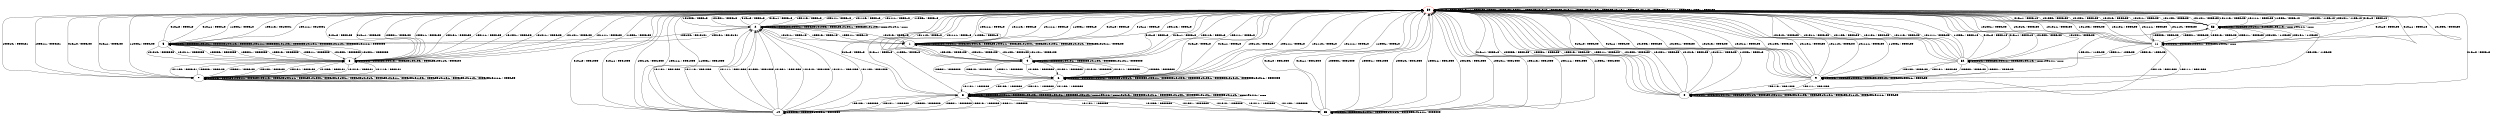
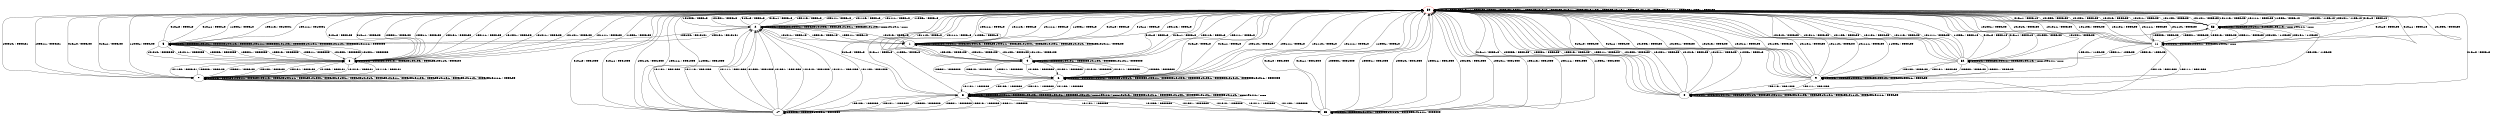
(778, 112) -> (778, 112)
